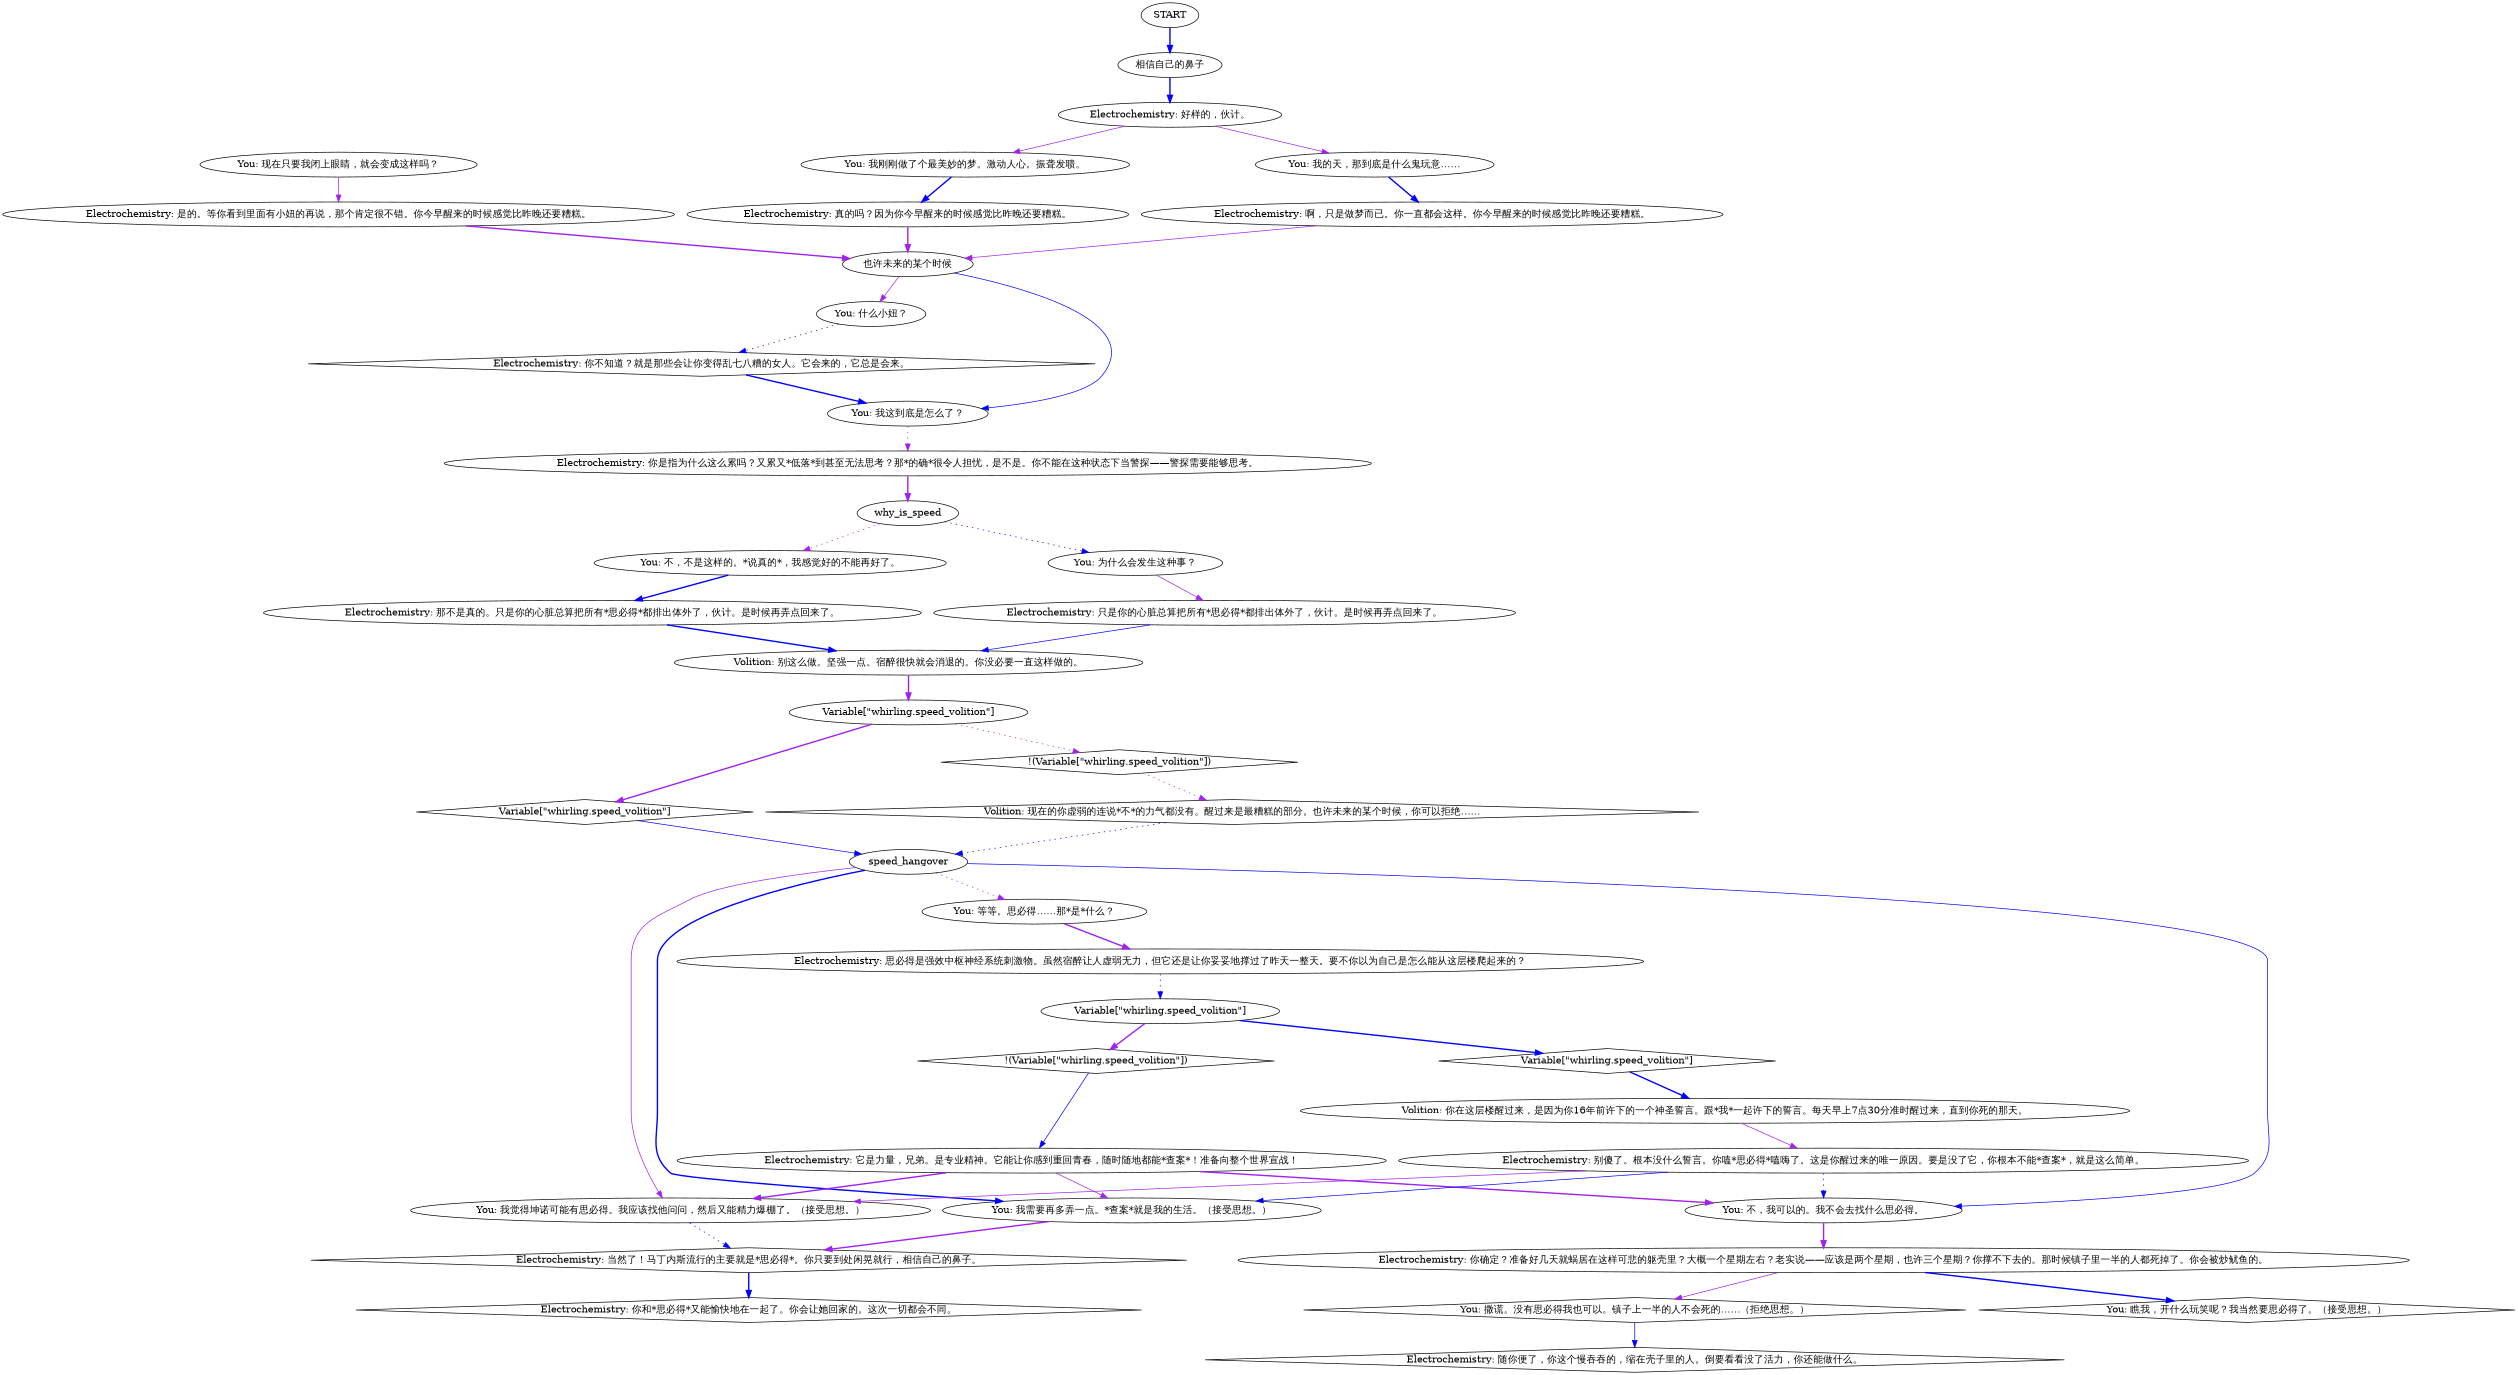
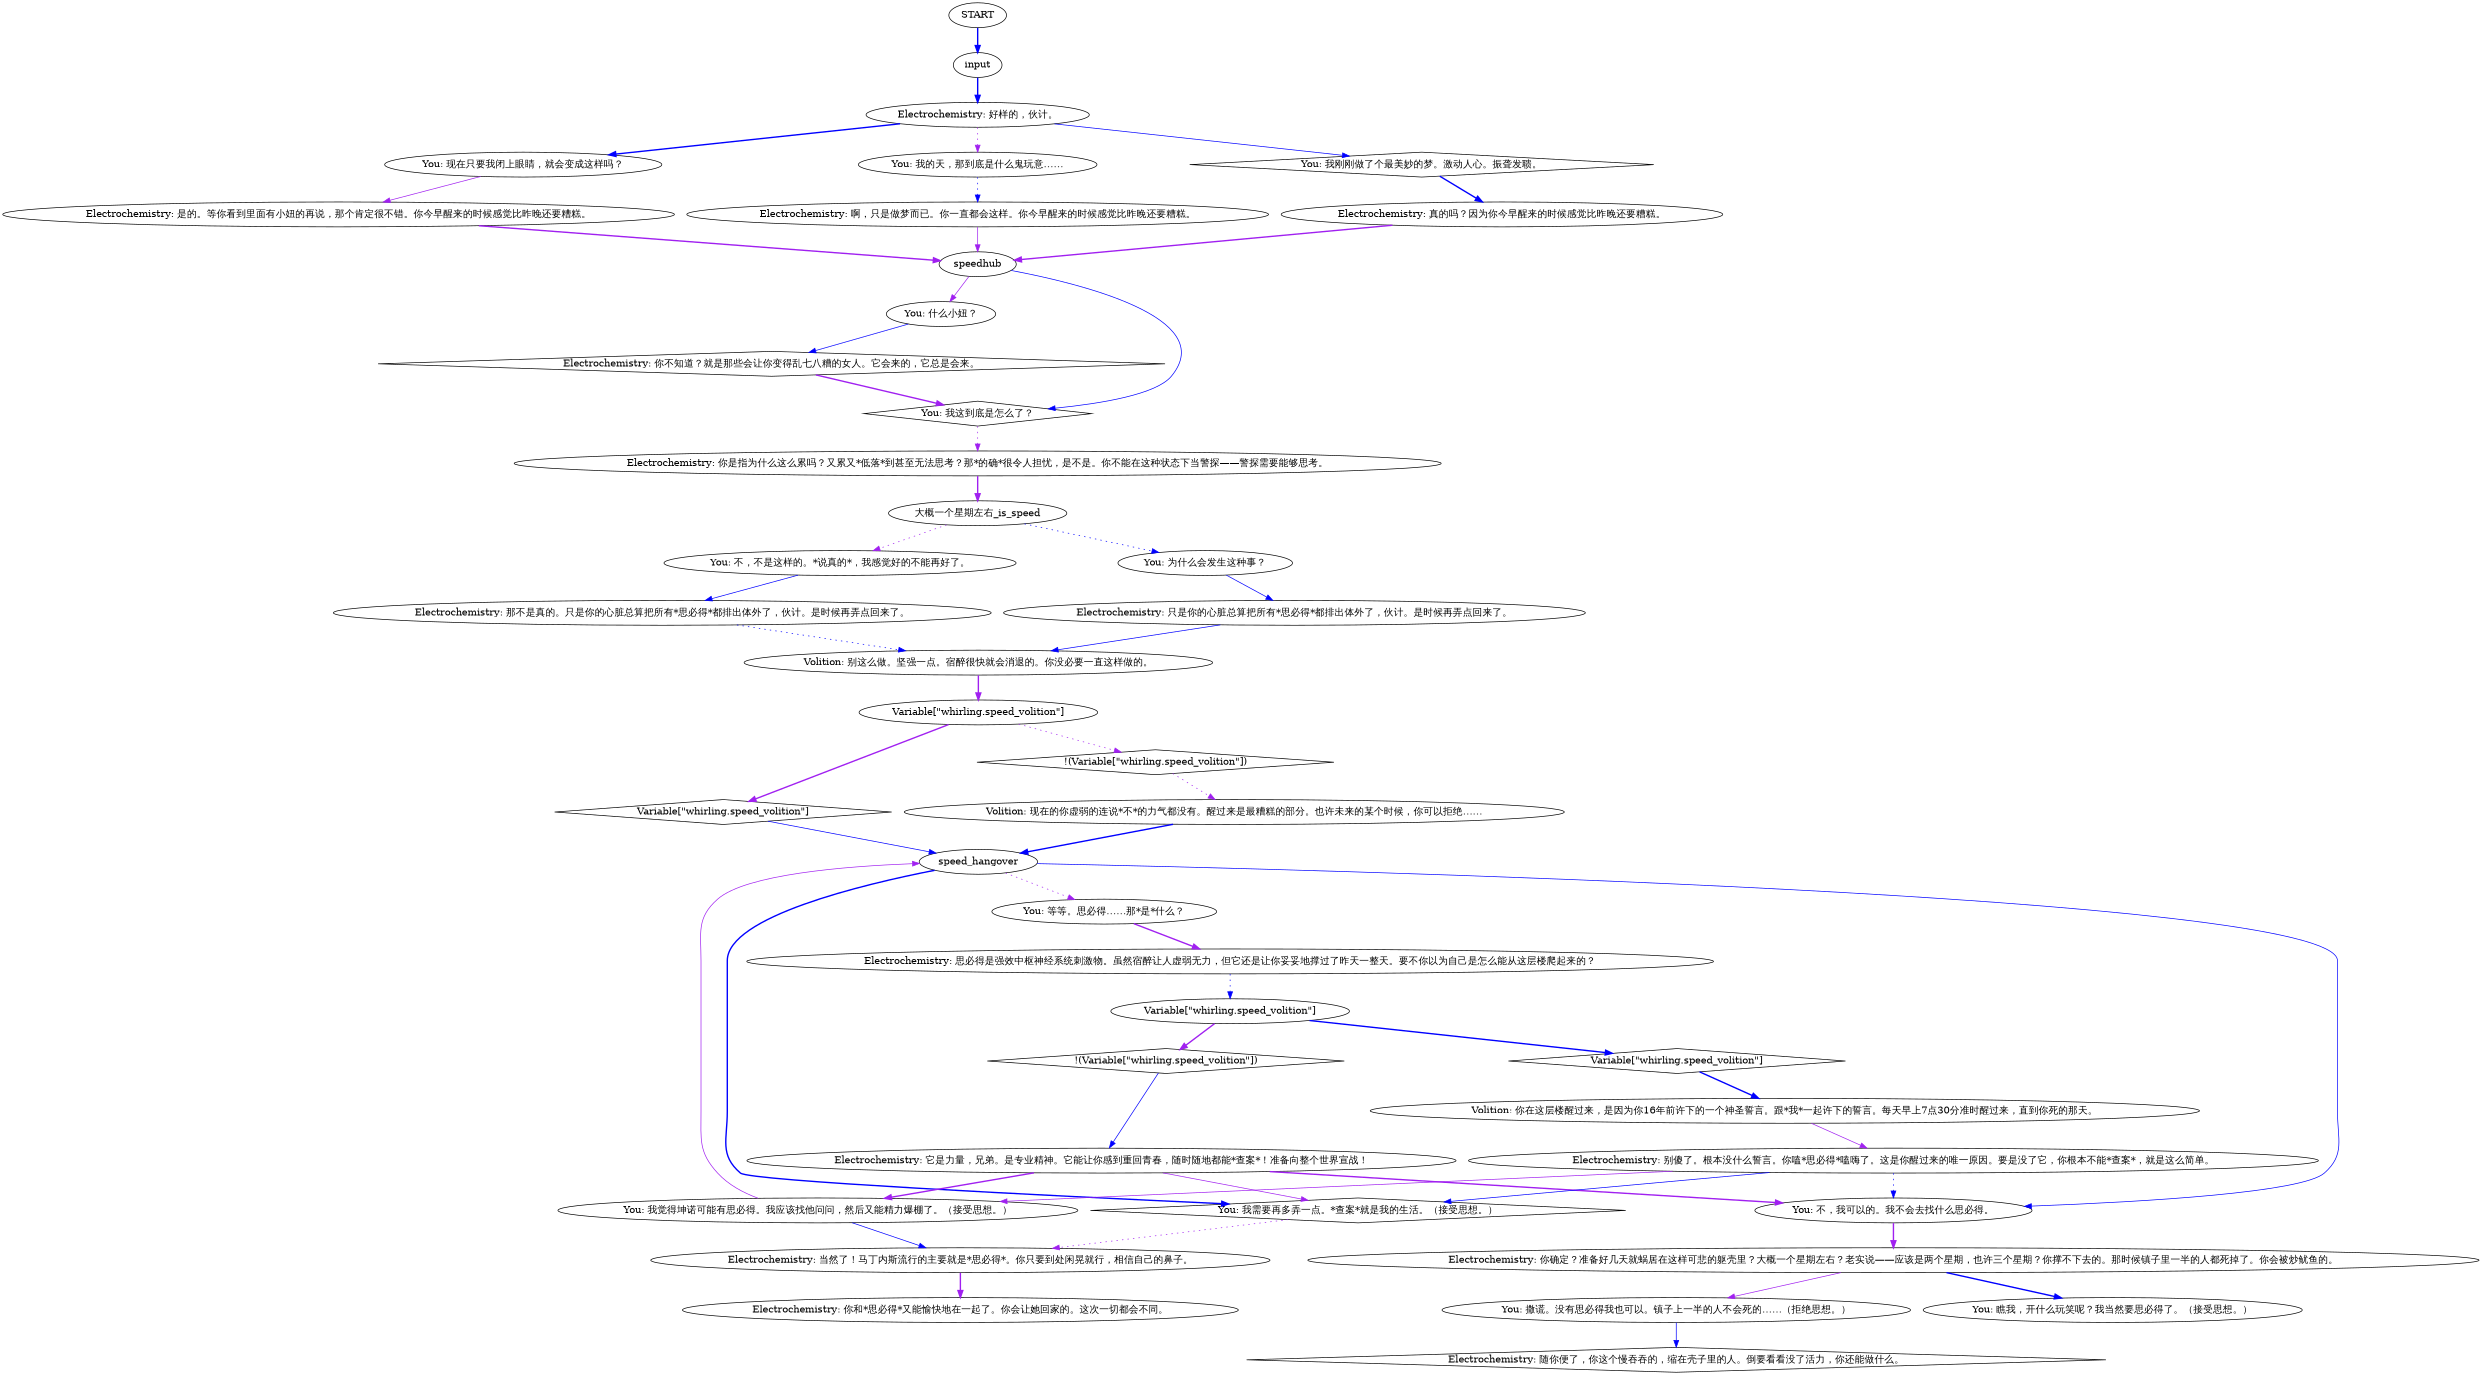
(1170, 65) -> (978, 65)
none -> (758, 139)
(1072, 139) -> (1198, 140)
(1269, 139) -> (978, 136)
(965, 165) -> (1422, 165)
(1401, 187) -> (978, 186)
(908, 264) -> (978, 264)
(792, 337) -> (862, 337)
(802, 388) -> (876, 389)
(908, 414) -> (978, 414)
(908, 513) -> (978, 513)
(1177, 586) -> (1247, 586)
(685, 587) -> (755, 587)
(748, 637) -> (818, 637)
(1232, 812) -> (1234, 812)
(1064, 838) -> (1100, 838)
(632, 949) -> (701, 960)
(1132, 1210) -> (1358, 1210)
(707, 1234) -> (886, 1234)
(940, 1235) -> (1174, 1234)
(749, 1260) -> (960, 1260)
(749, 1282) -> (960, 1282)
(749, 1310) -> (960, 1310)
(1635, 1310) -> (1676, 1310)
(2247, 1310) -> (2113, 1310)
